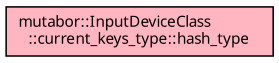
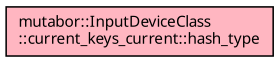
(140, 31) -> (140, 31)
